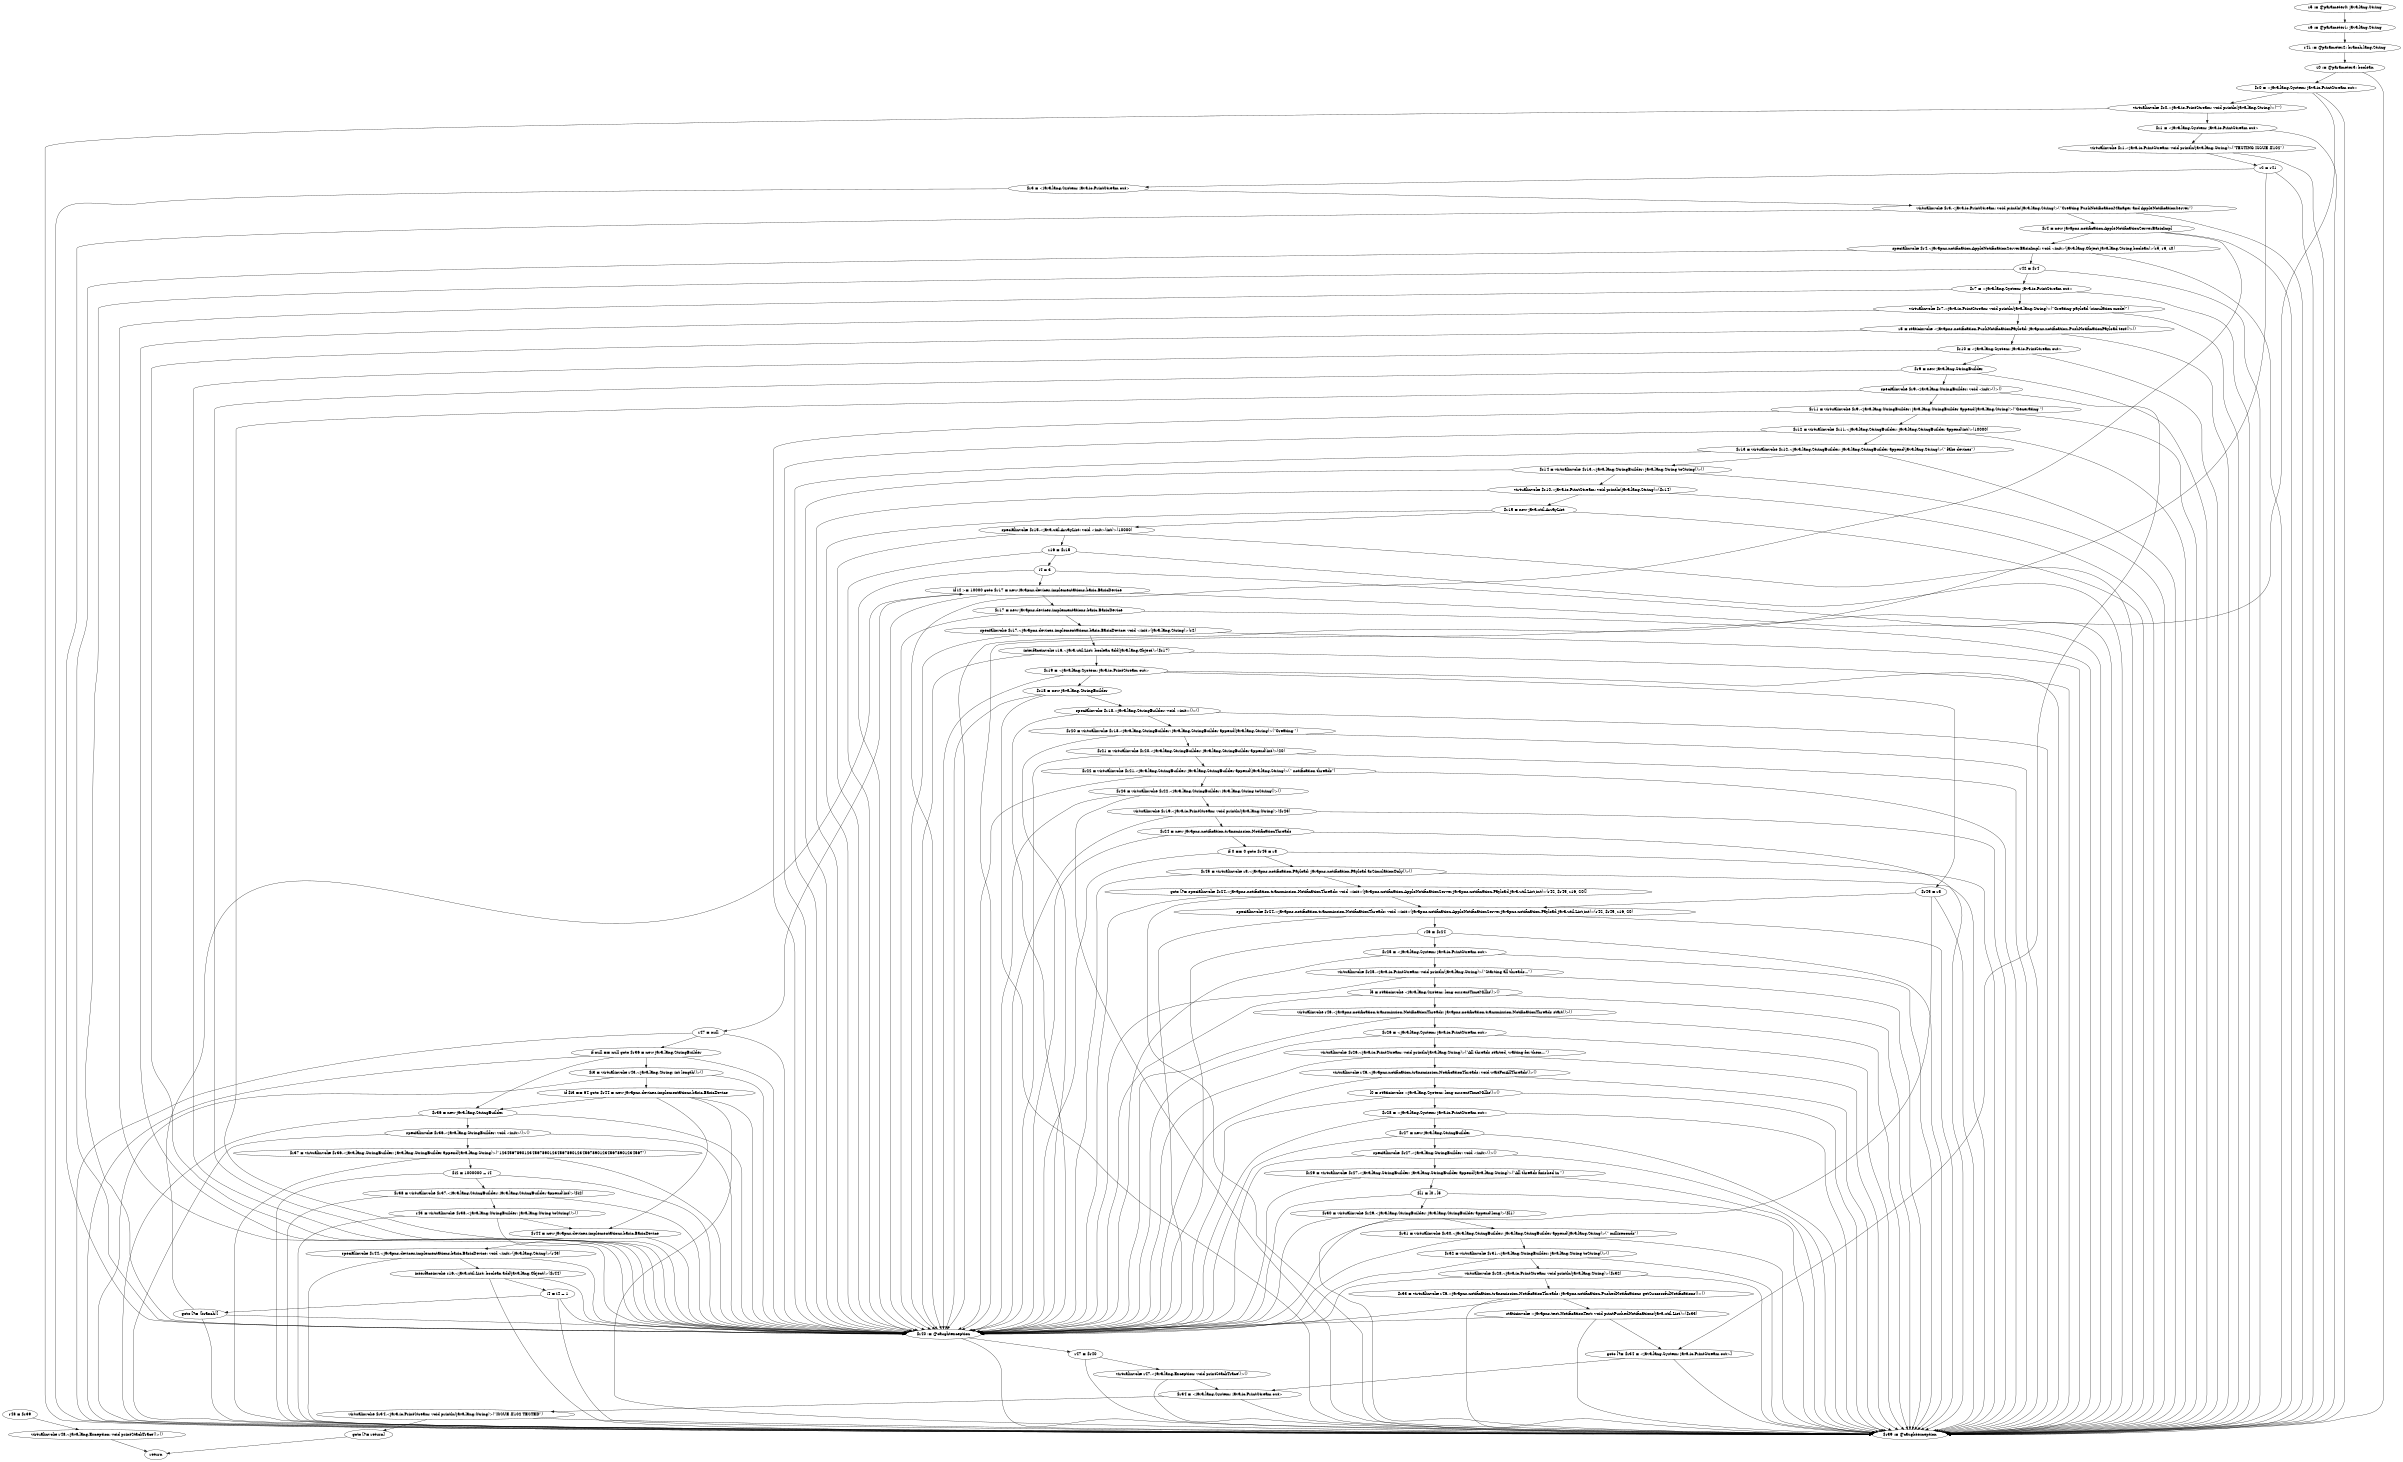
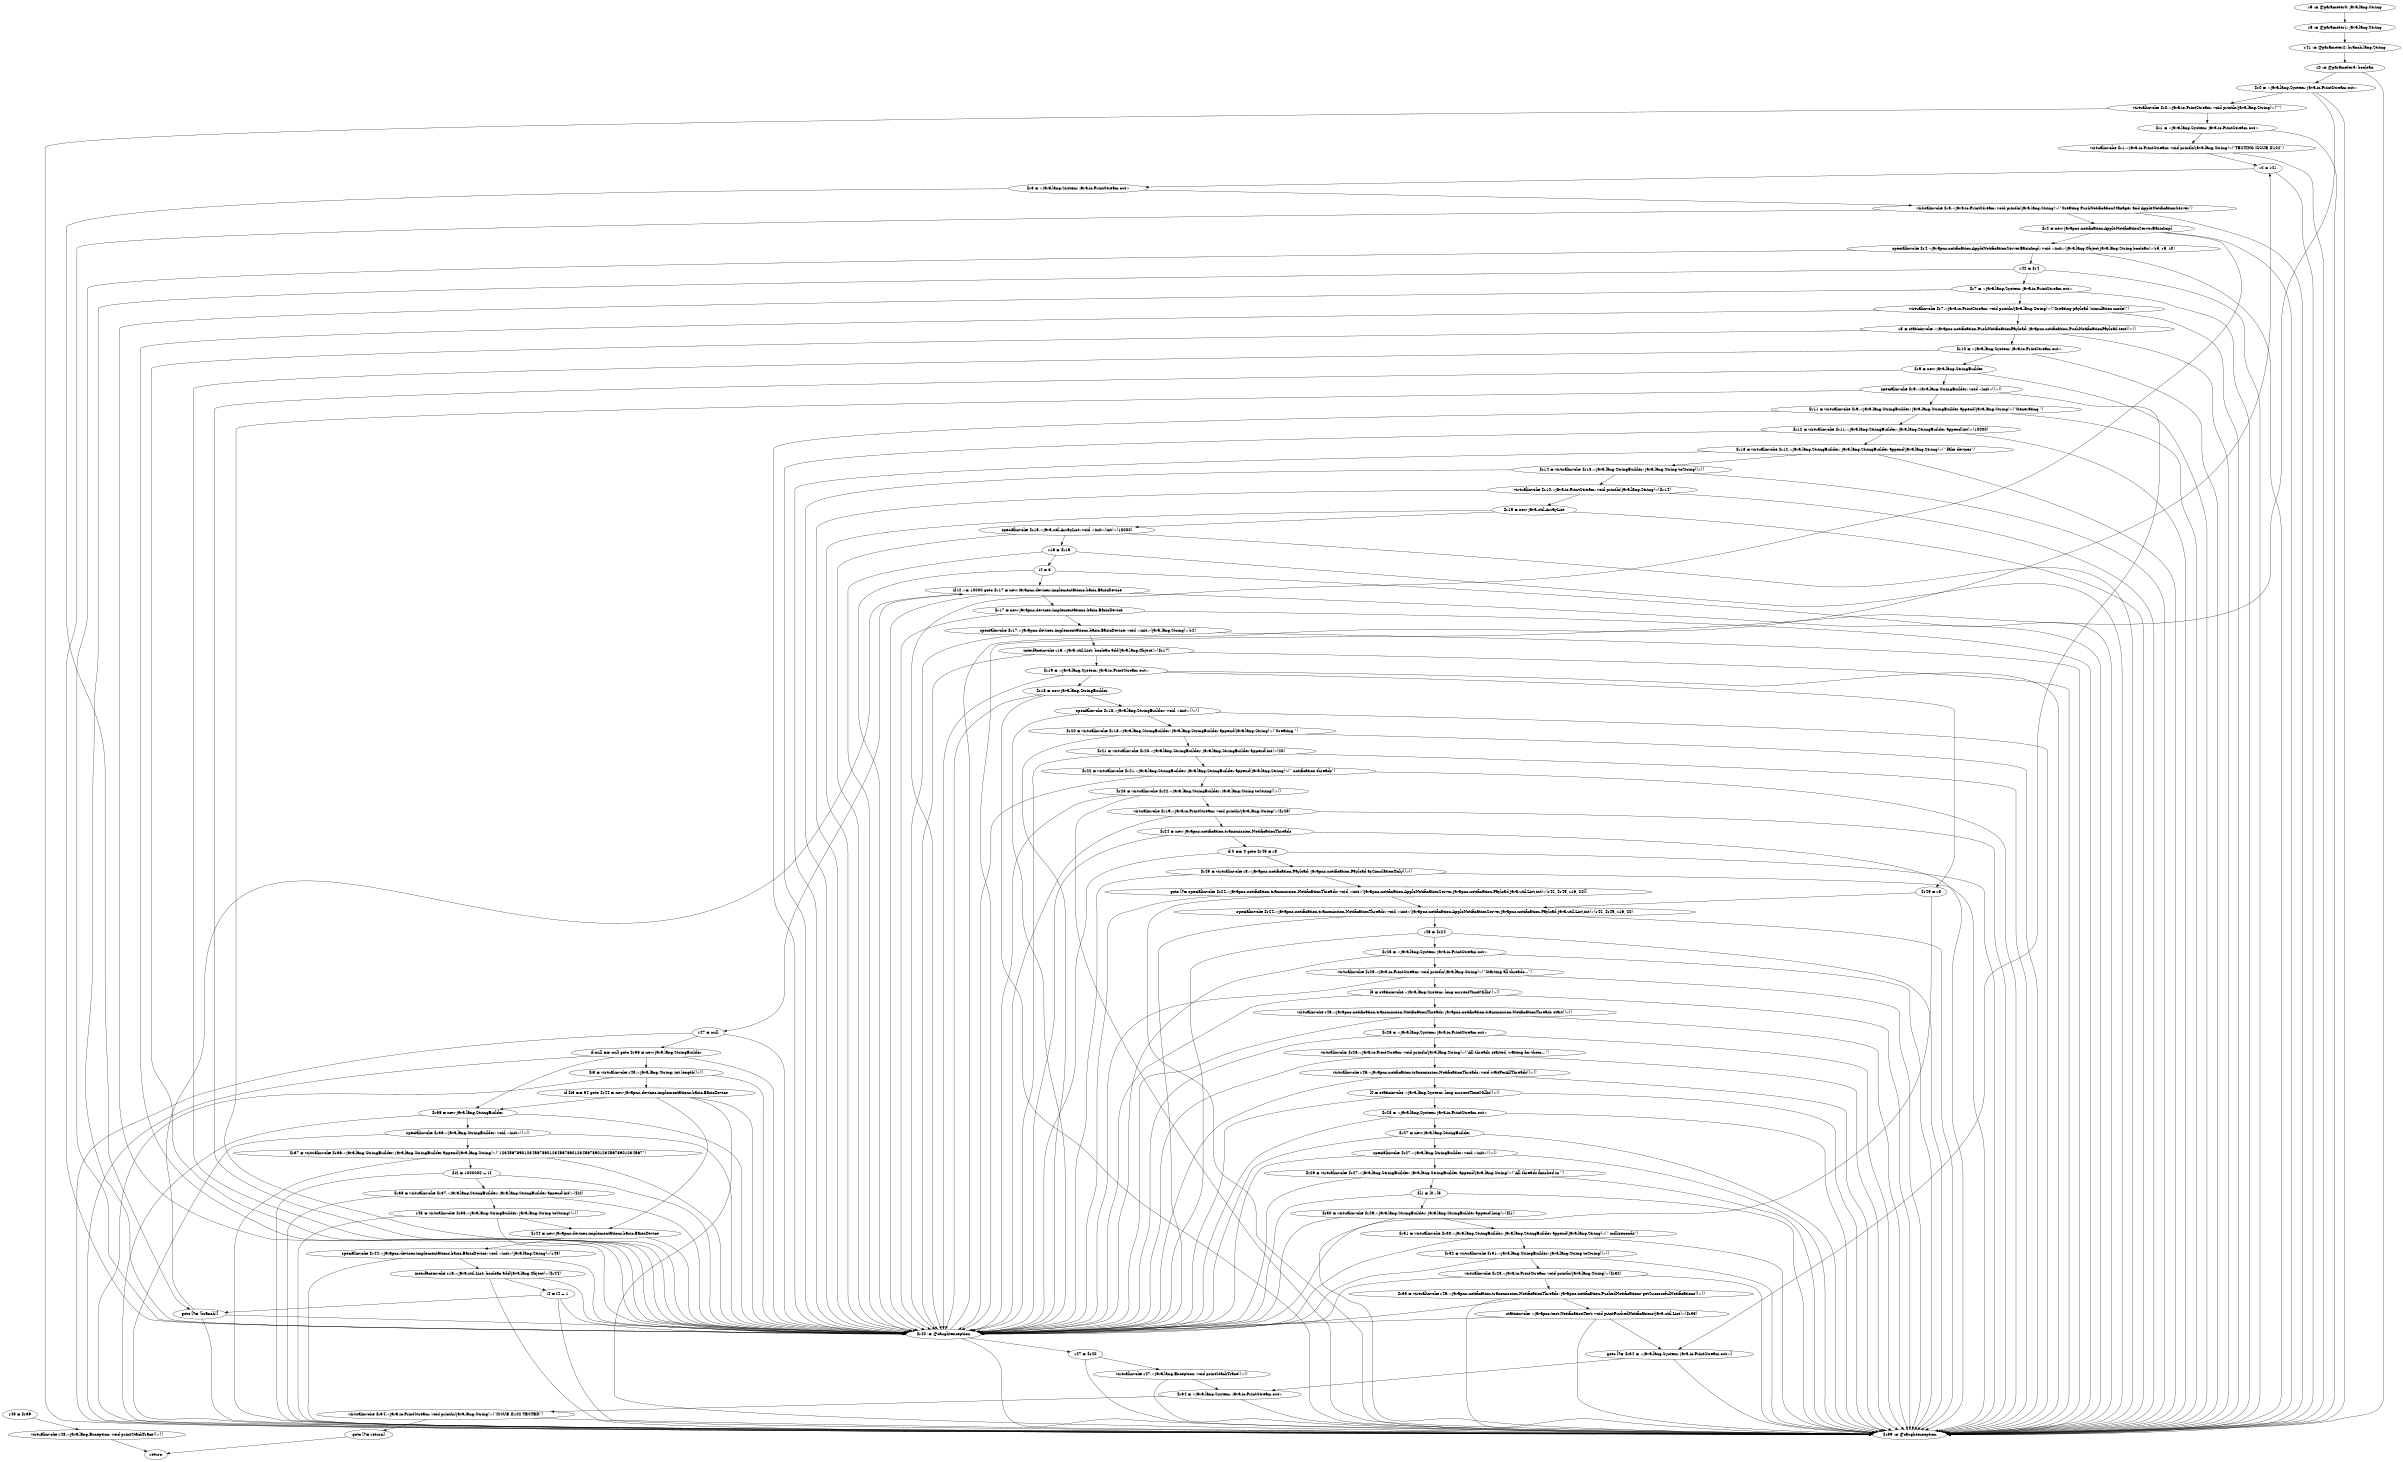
(1422, 630) -> (1423, 630)
(1974, 1172) -> none
(56, 1241) -> (66, 308)
